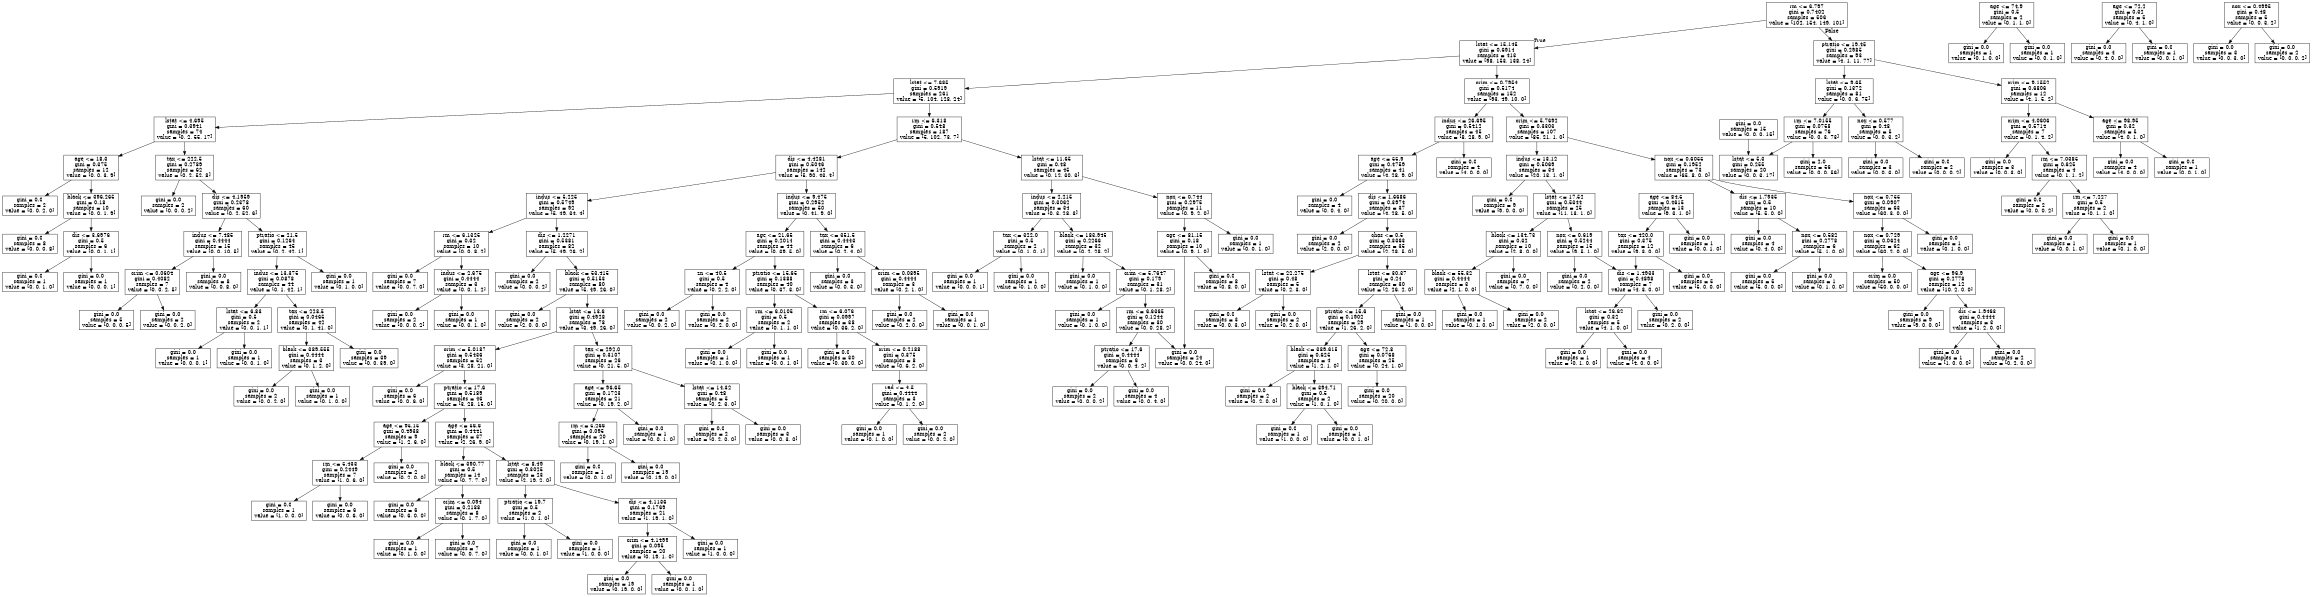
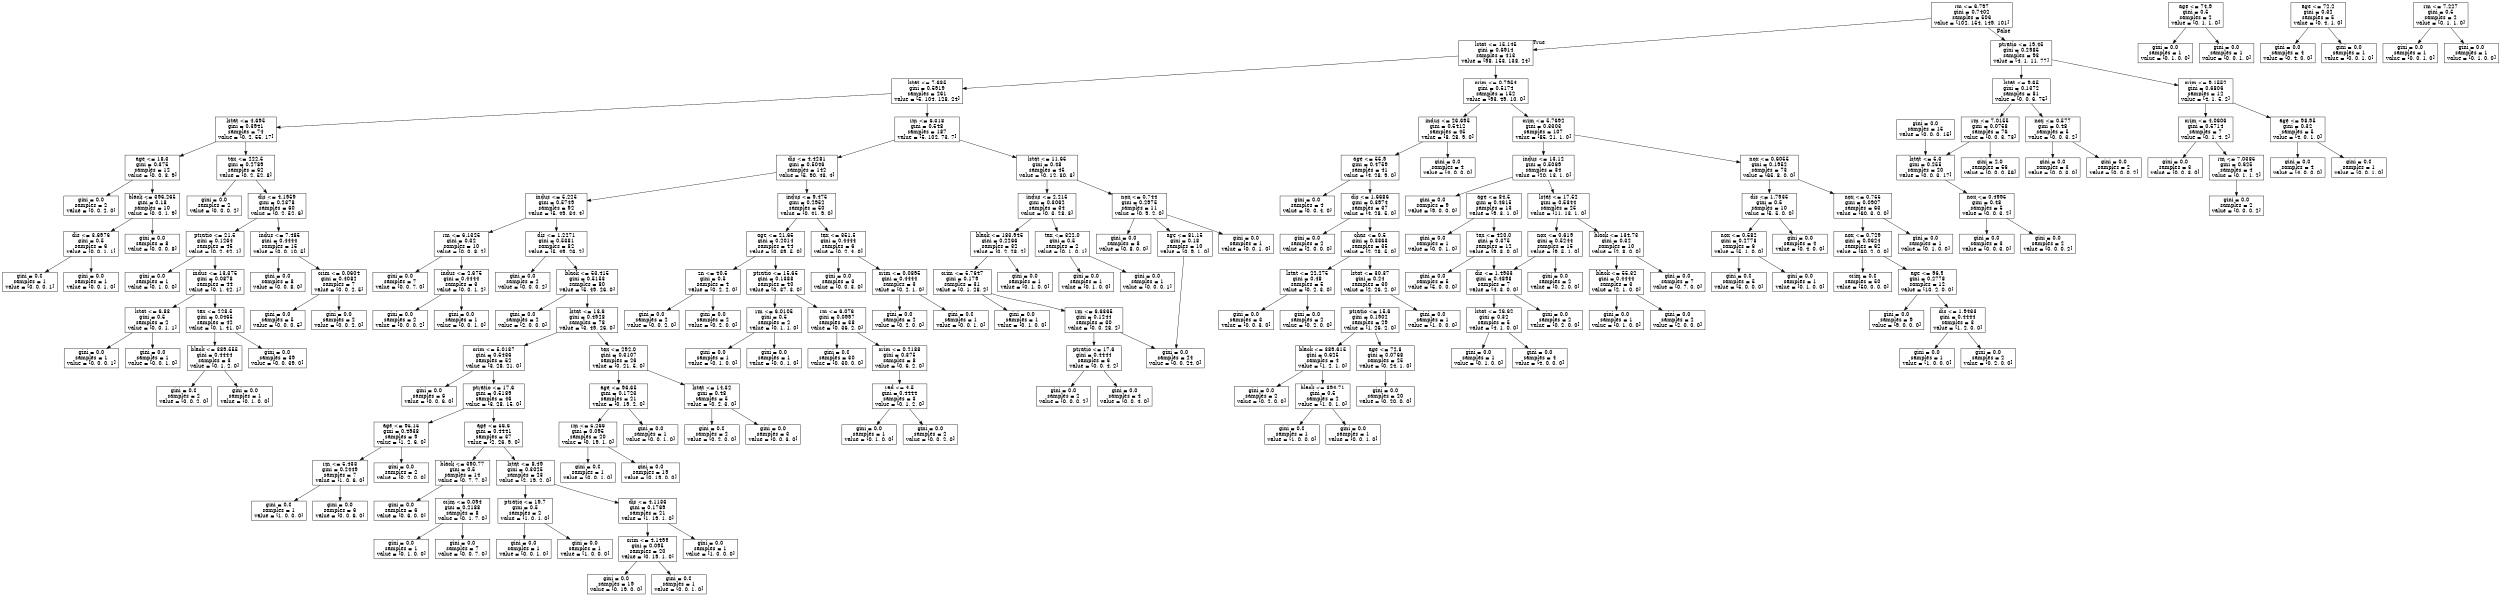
(2074, 185) -> none
none -> (1955, 186)
(838, 244) -> (838, 244)
(1203, 263) -> (1132, 224)
